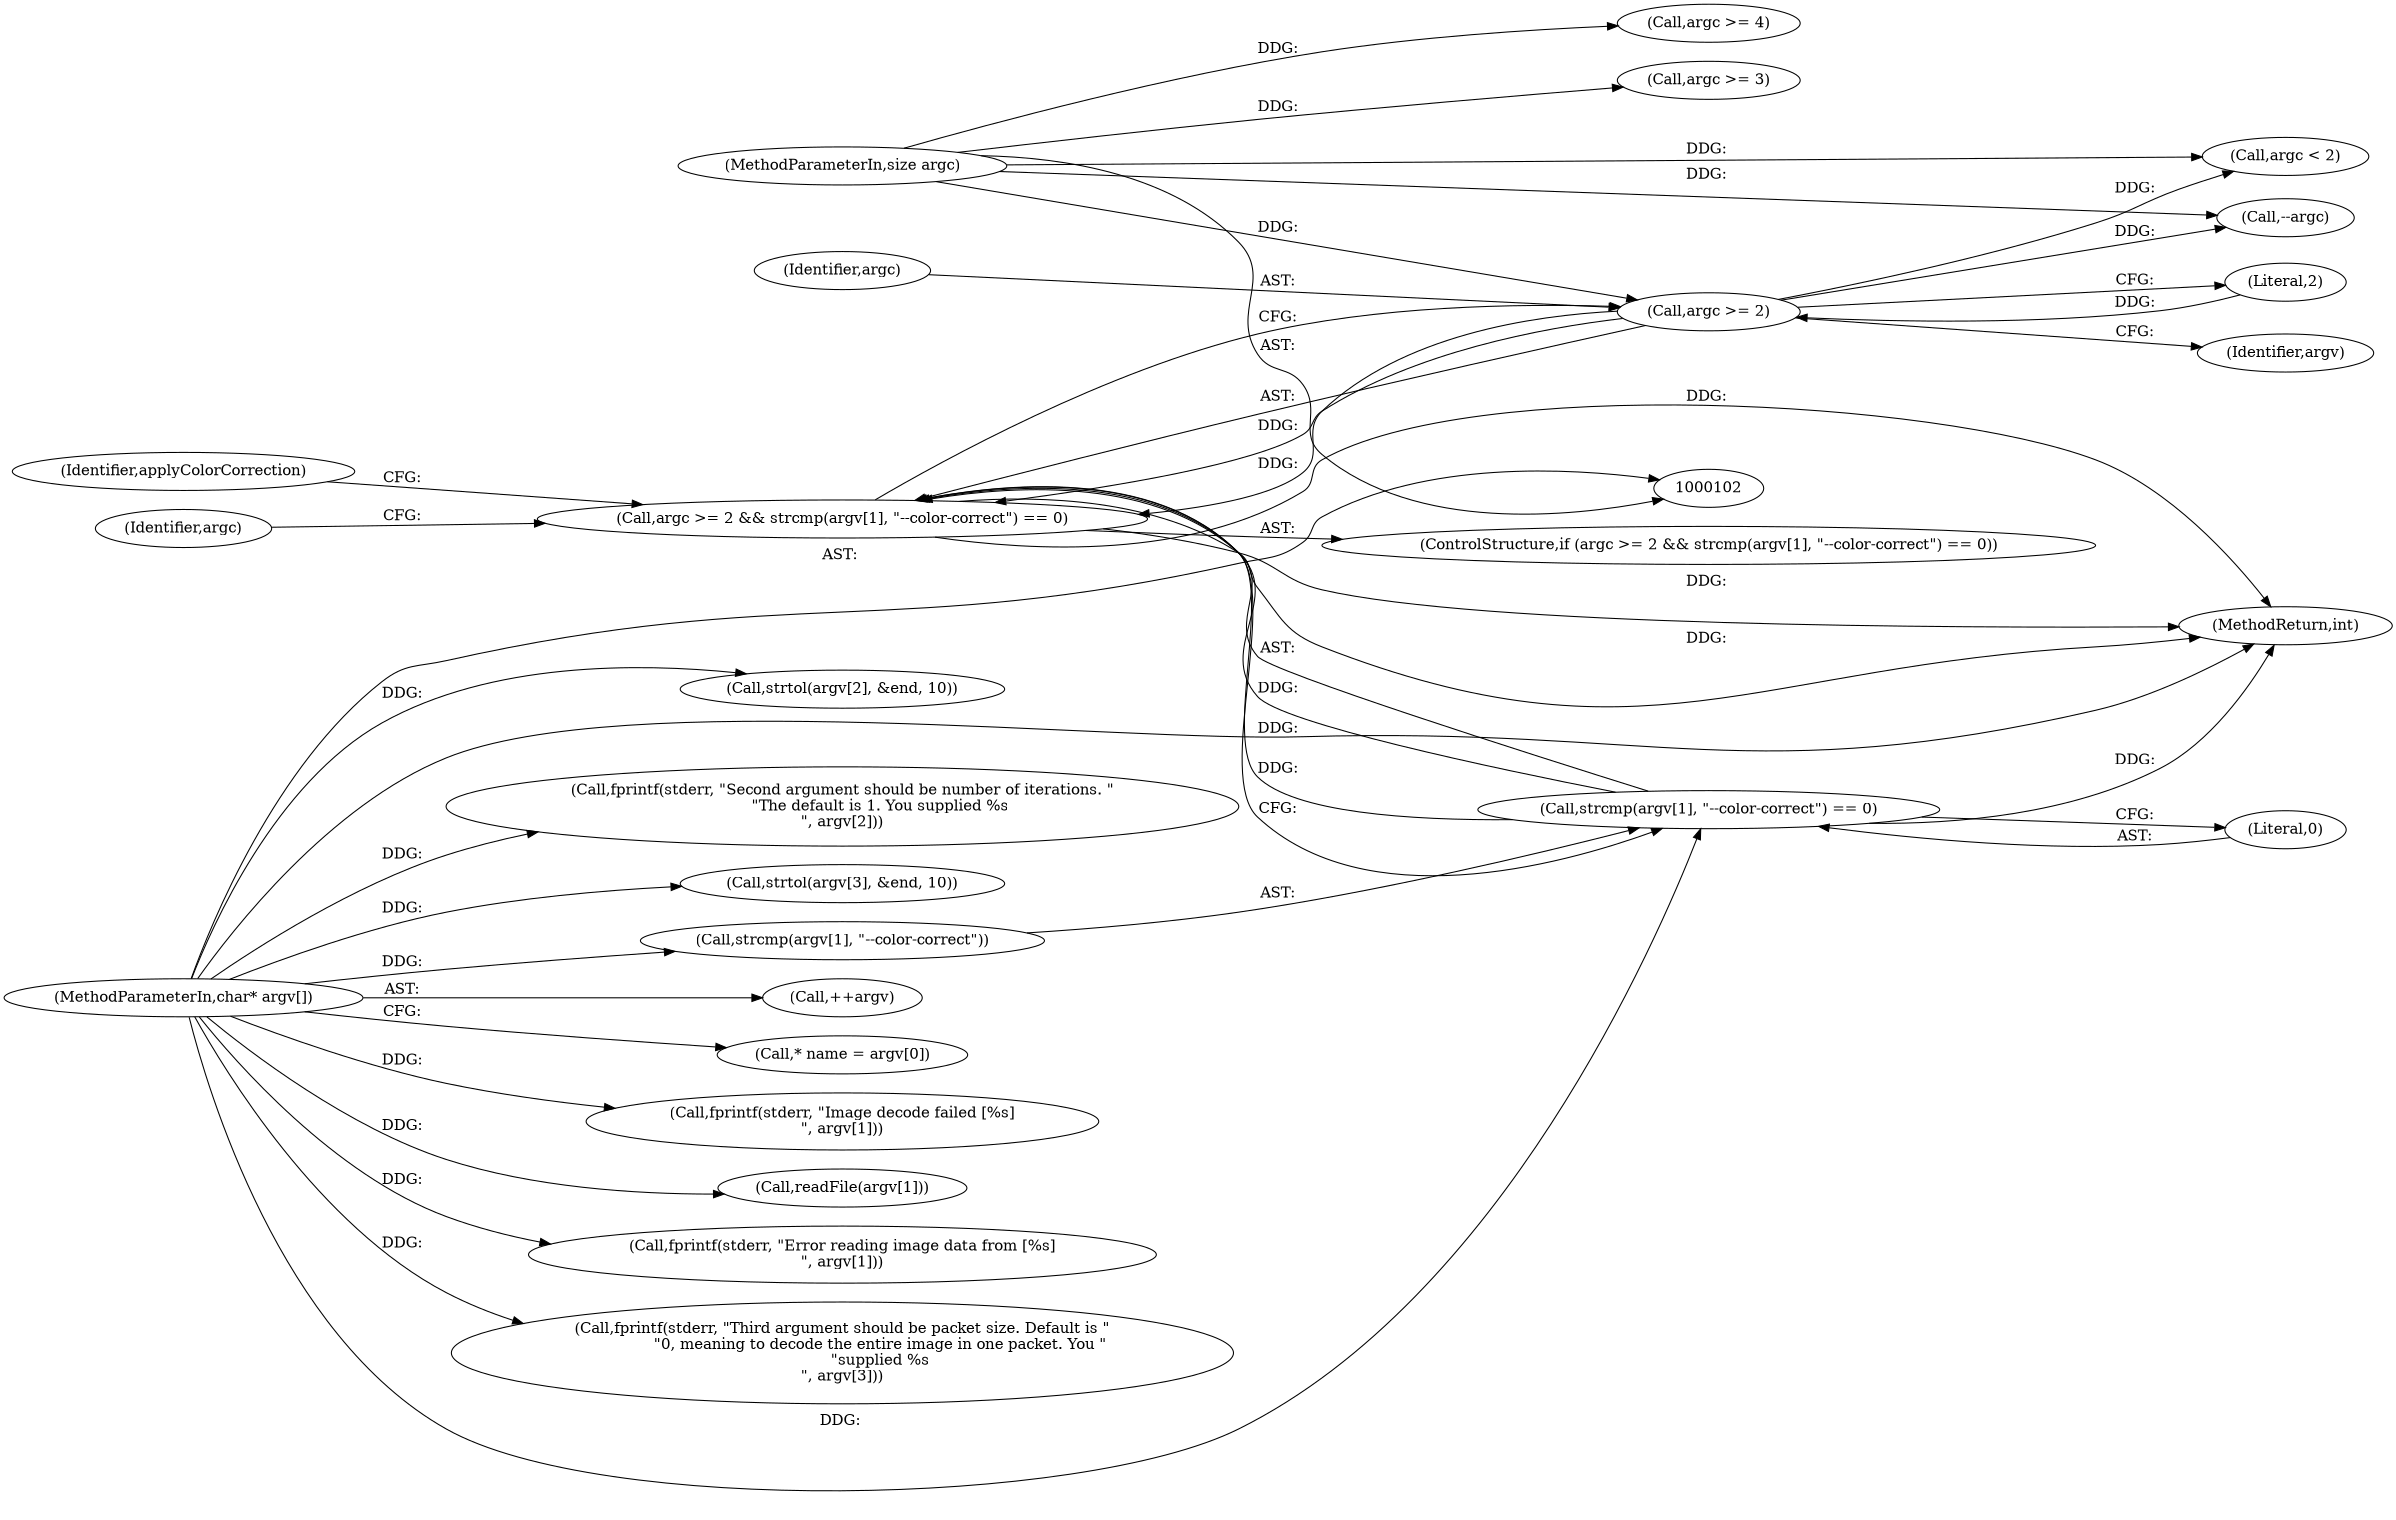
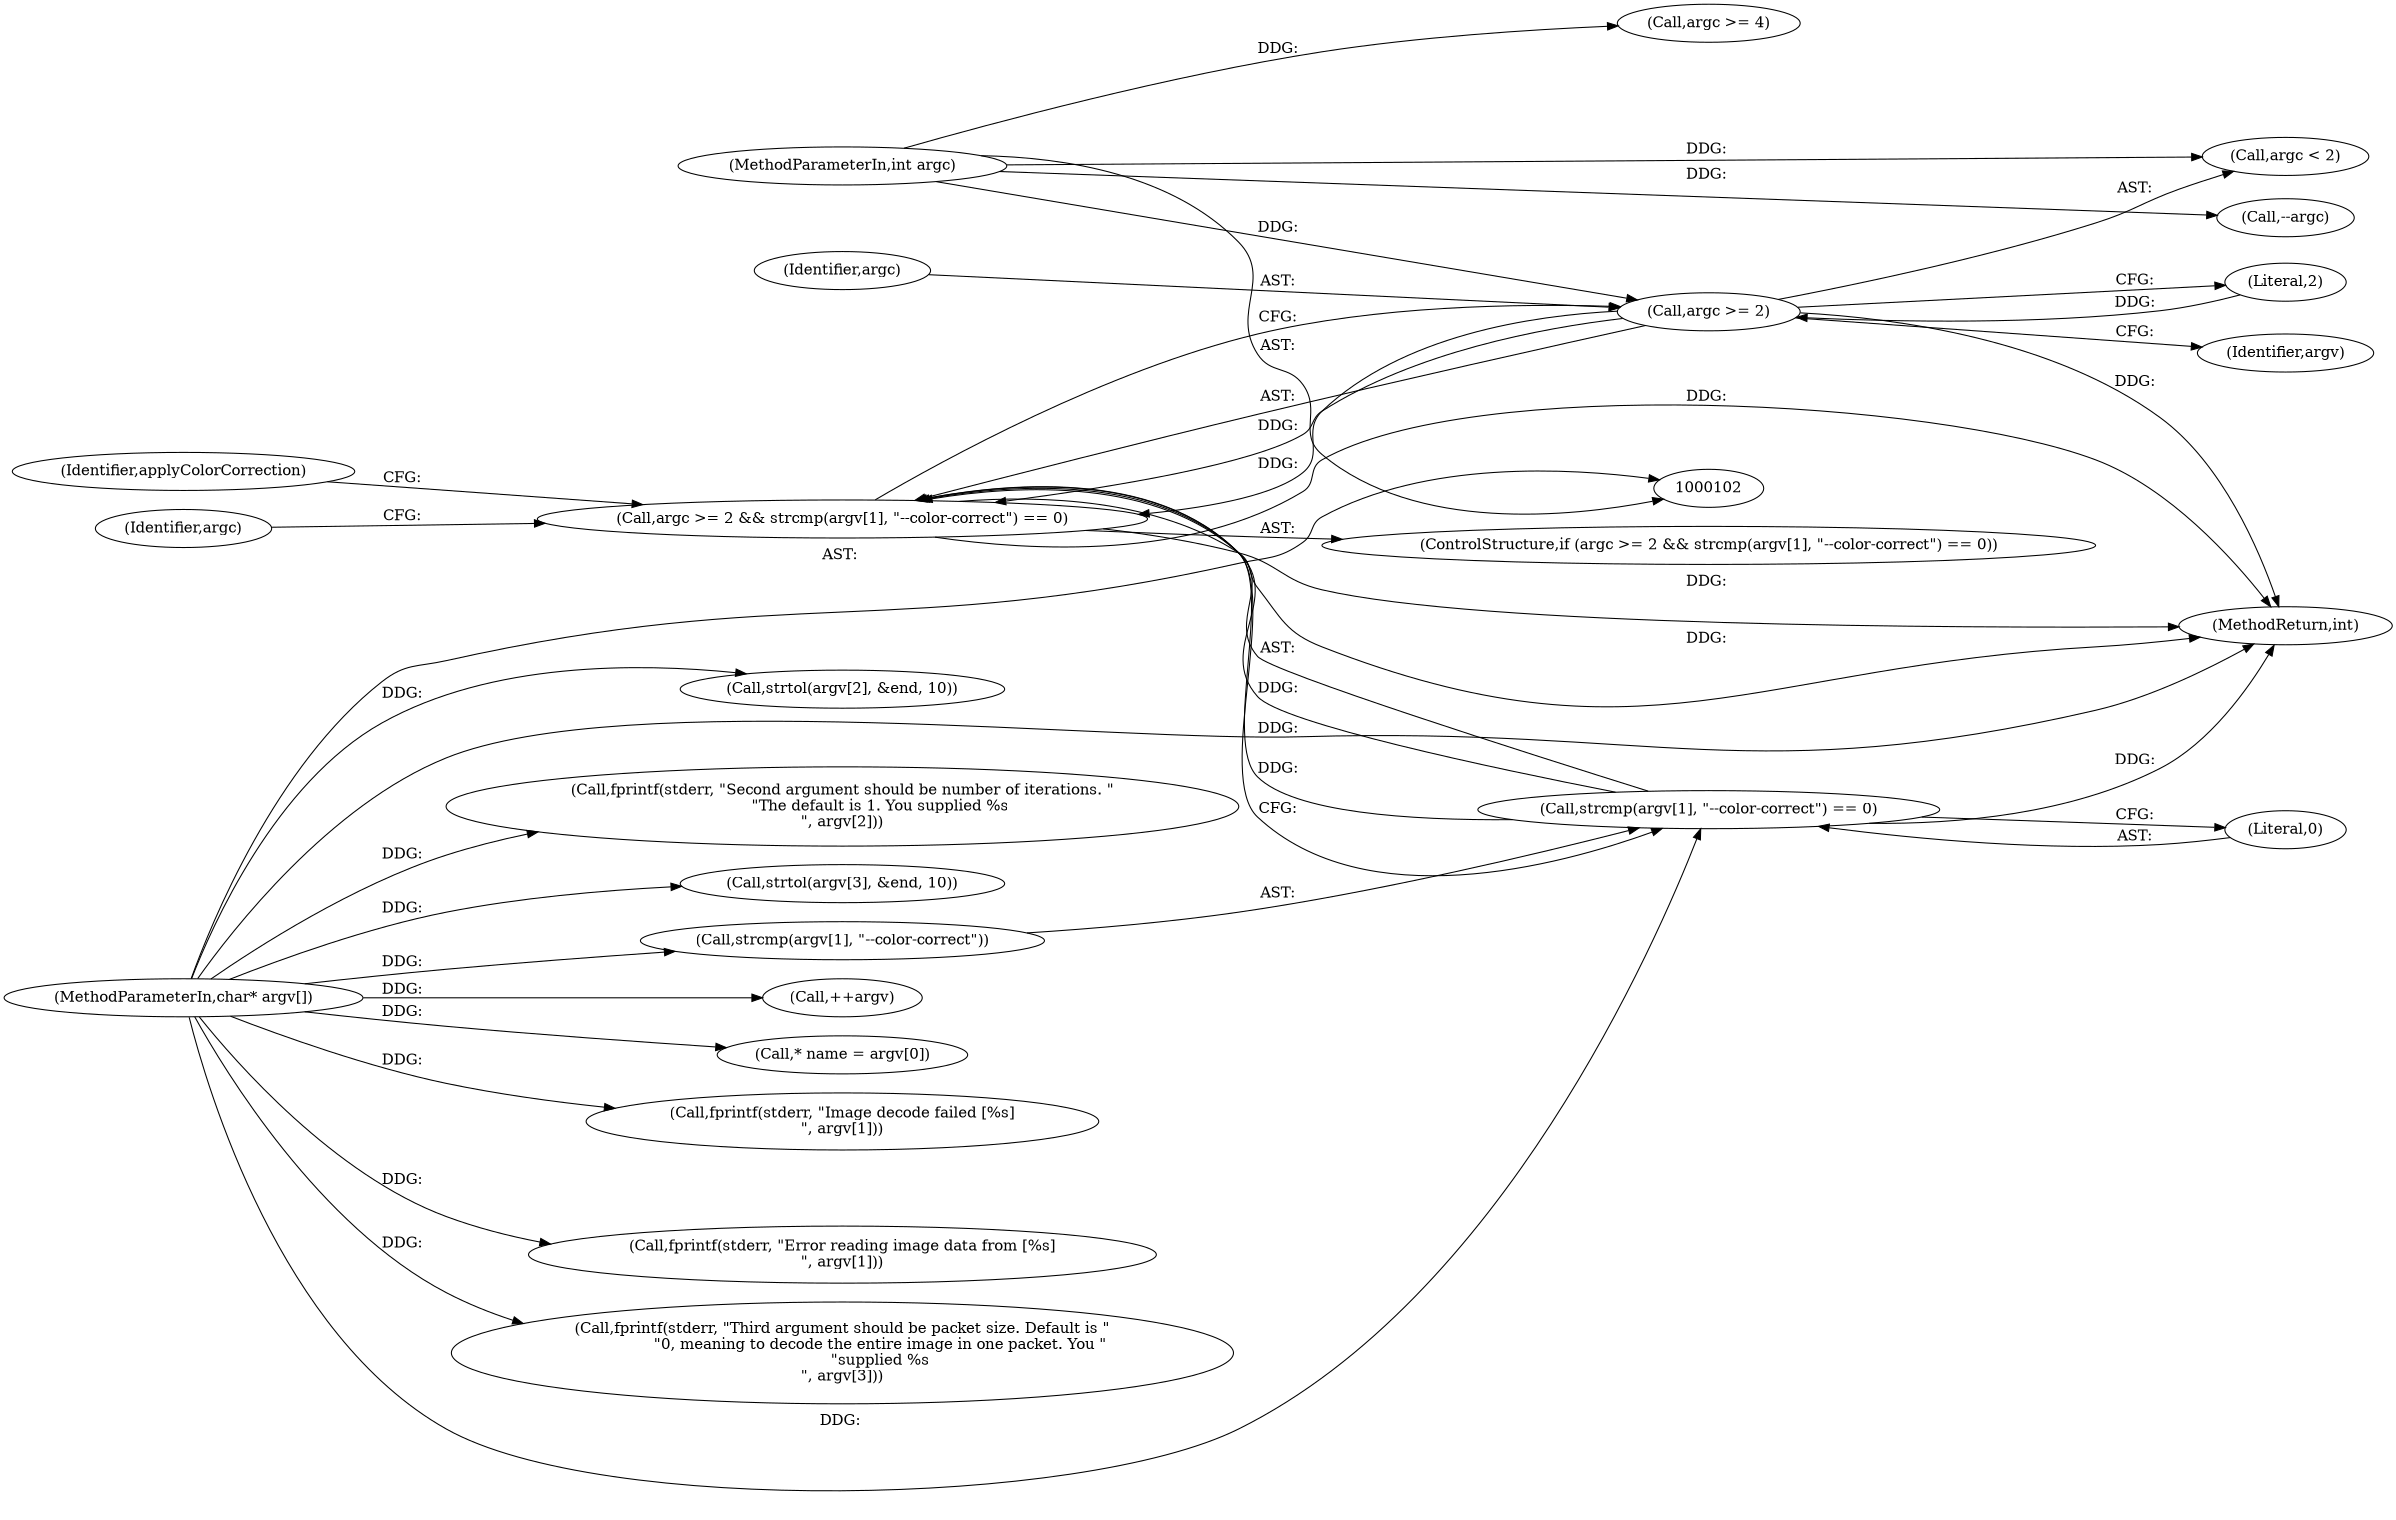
(1709, 80) -> none
(842, 166) -> (842, 166)
(2137, 189) -> (2137, 189)
(1998, 265) -> (2089, 377)
(405, 990) -> (405, 990)
(405, 1012) -> (405, 1012)
(842, 1188) -> none
